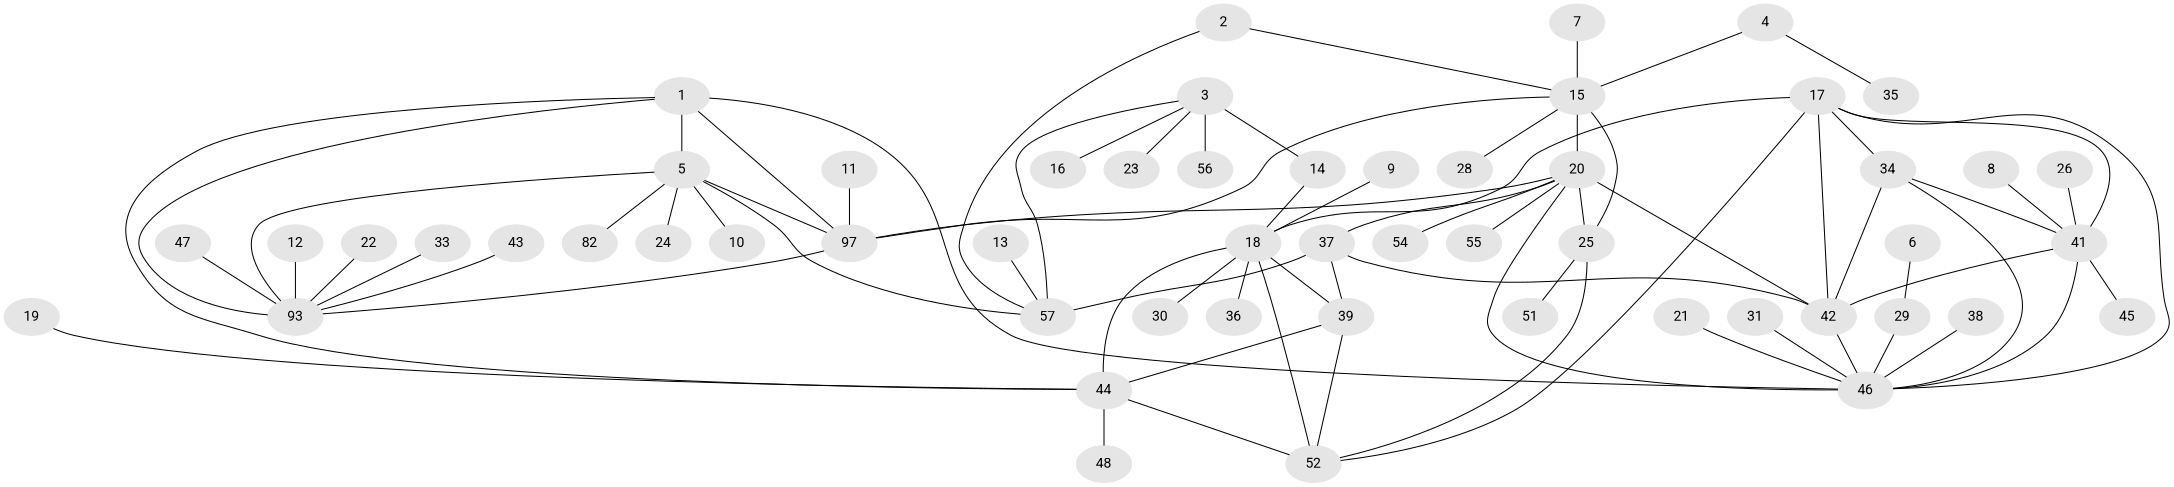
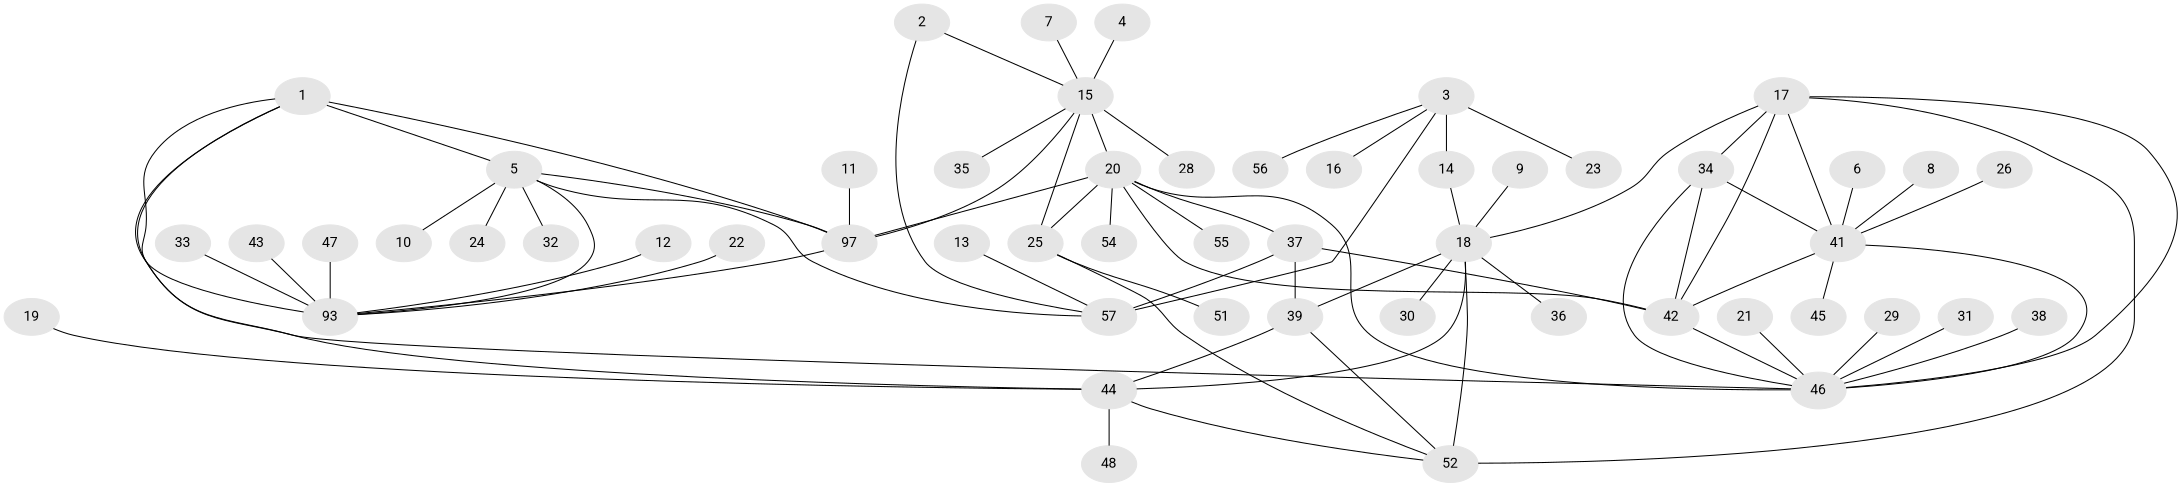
(1828, 59) -> (1024, 133)
(590, 243) -> (551, 243)
(1908, 278) -> (1848, 207)
